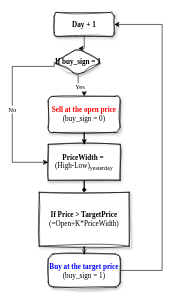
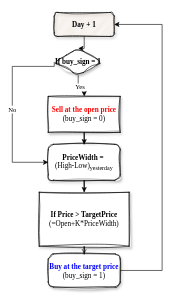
(84, 24) -> (84, 24)
(84, 114) -> (84, 114)
(84, 162) -> (84, 162)
(84, 186) -> (84, 186)
